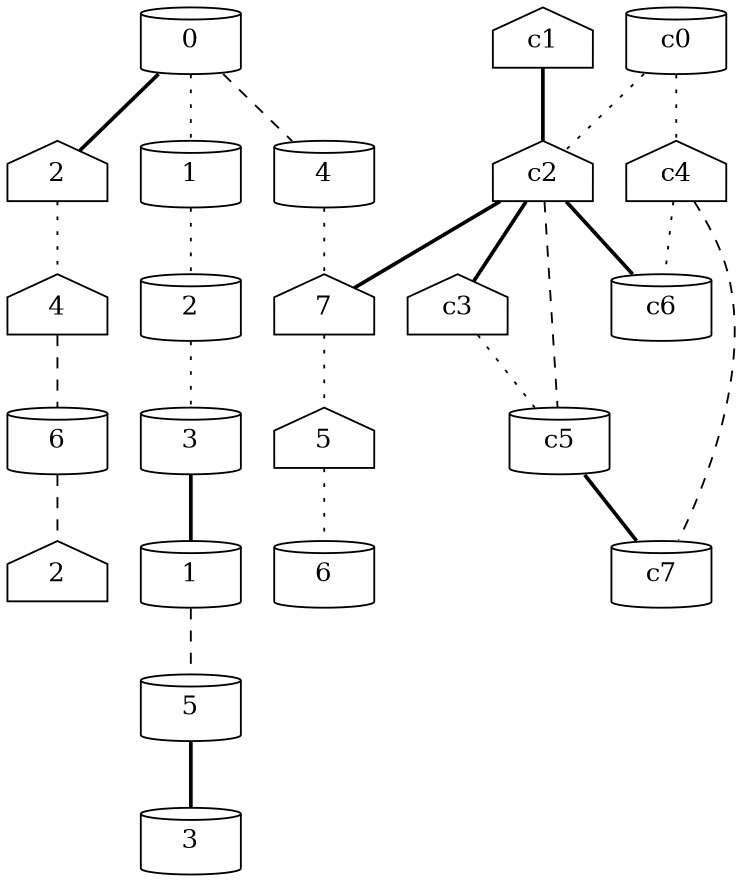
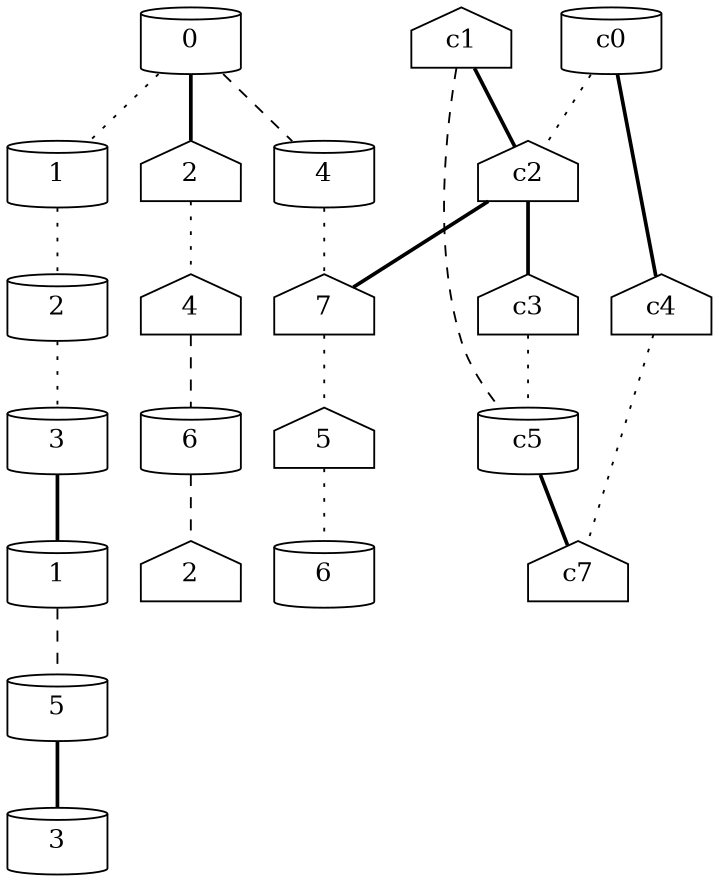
(676, 108) -> (637, 175)
(551, 304) -> (445, 243)
(661, 308) -> none
(732, 371) -> (620, 440)
(661, 574) -> (578, 574)
